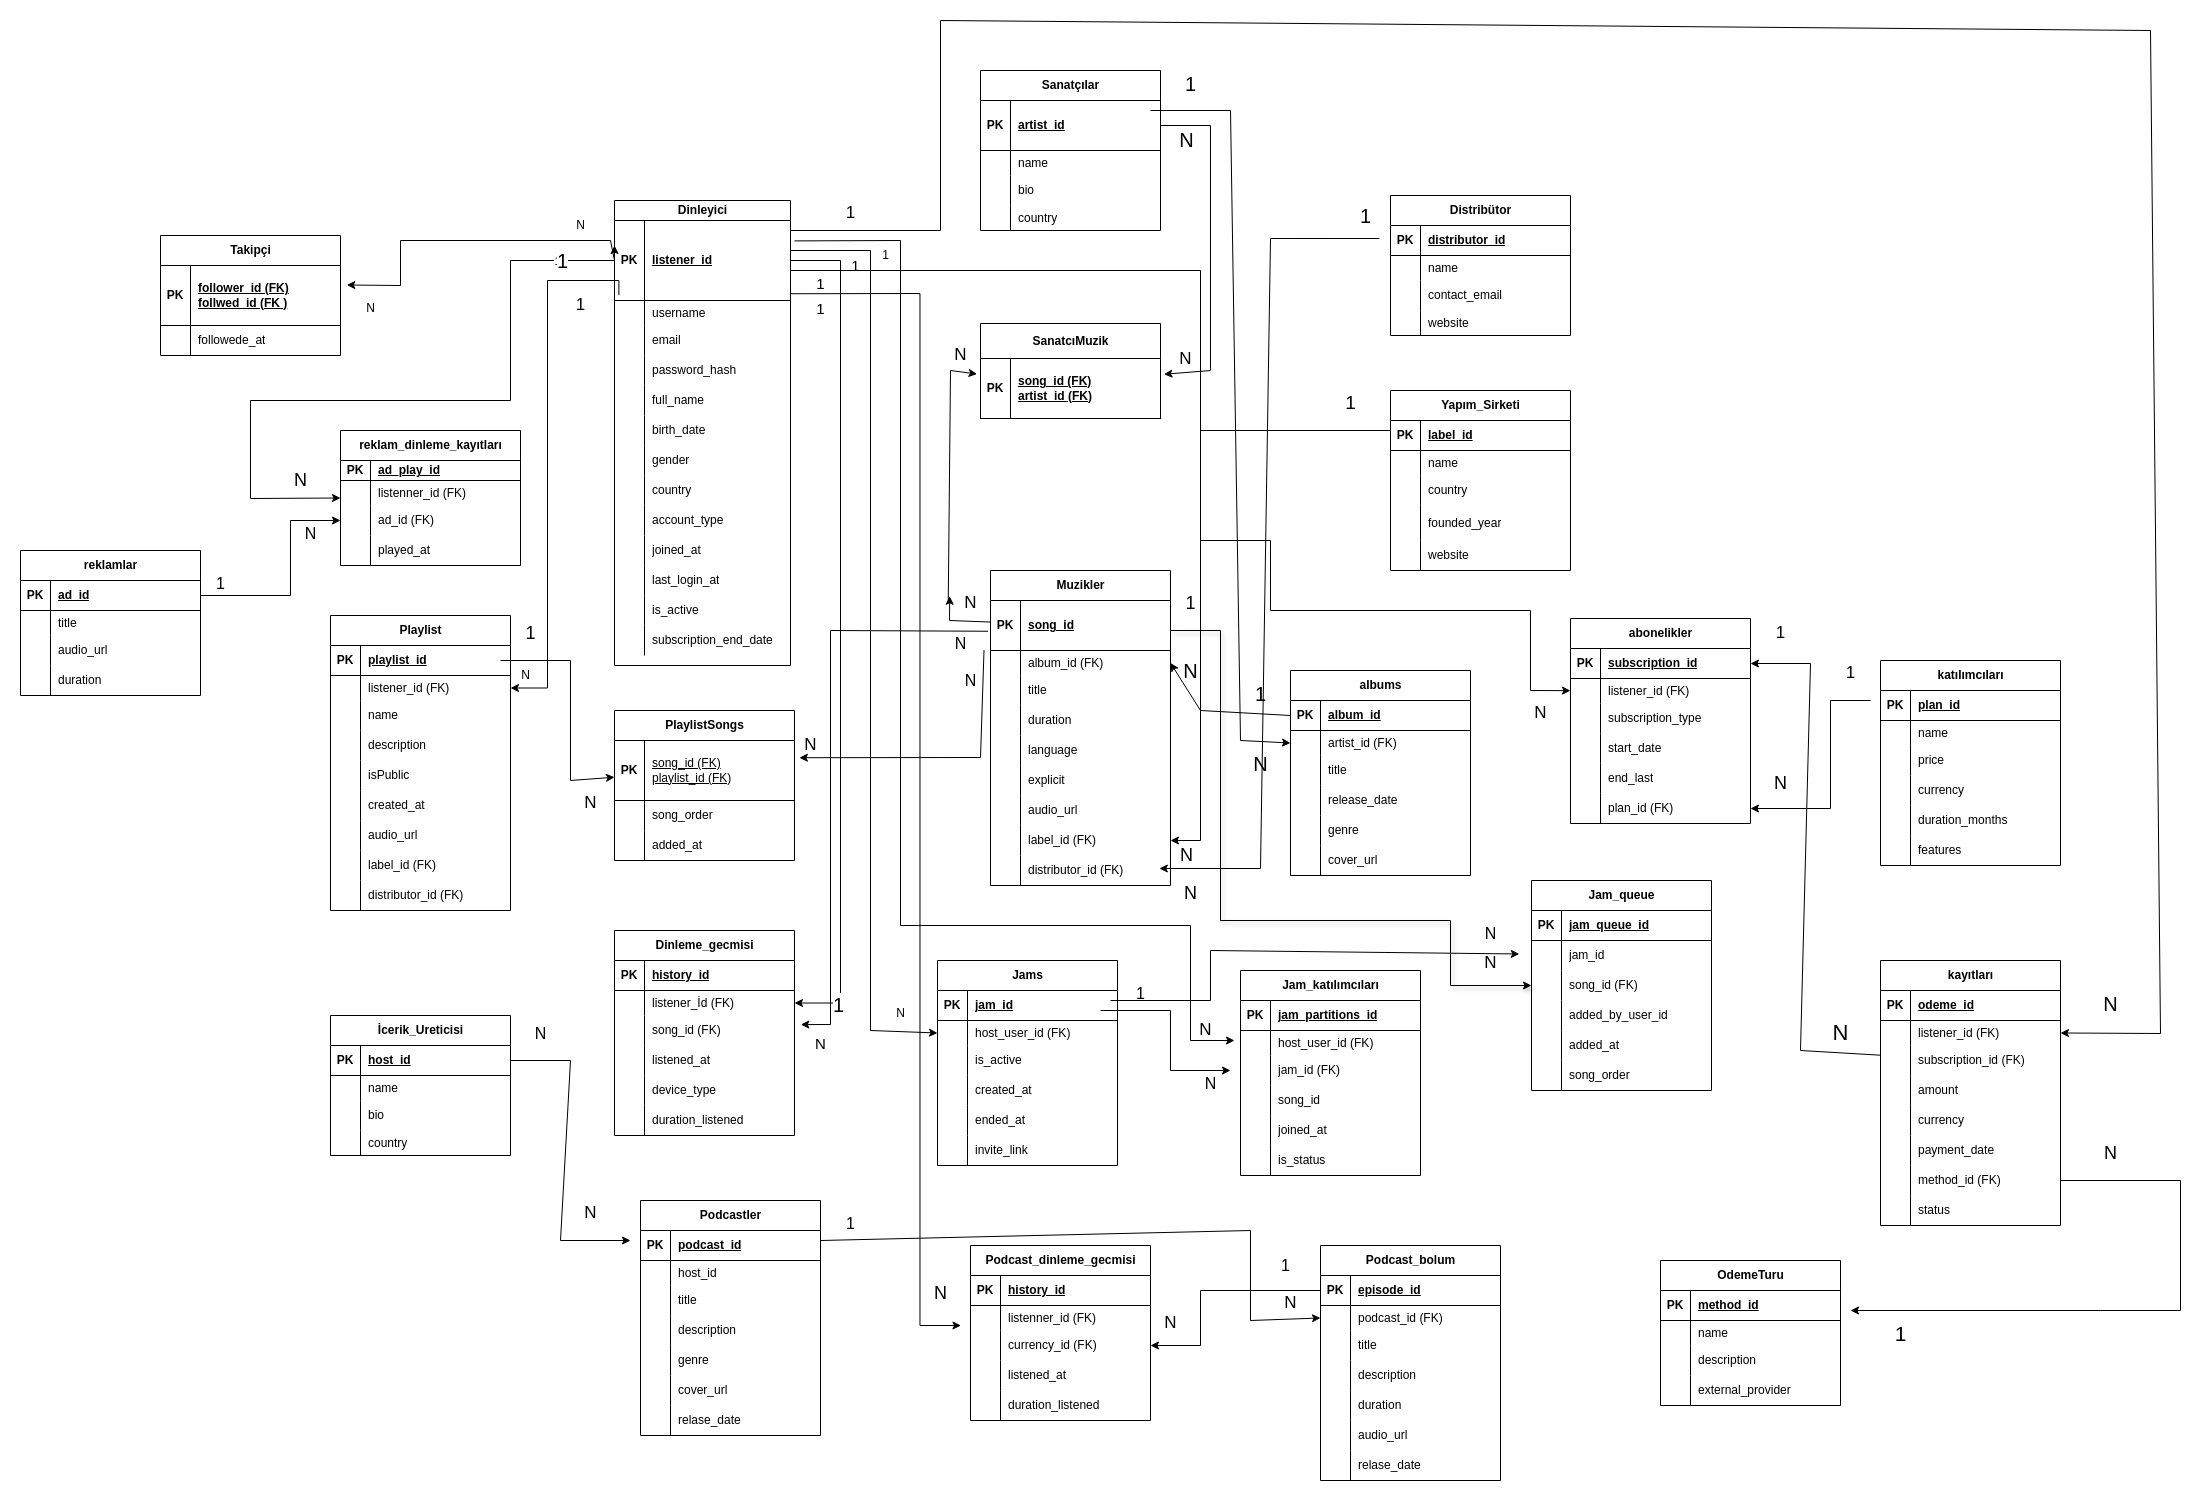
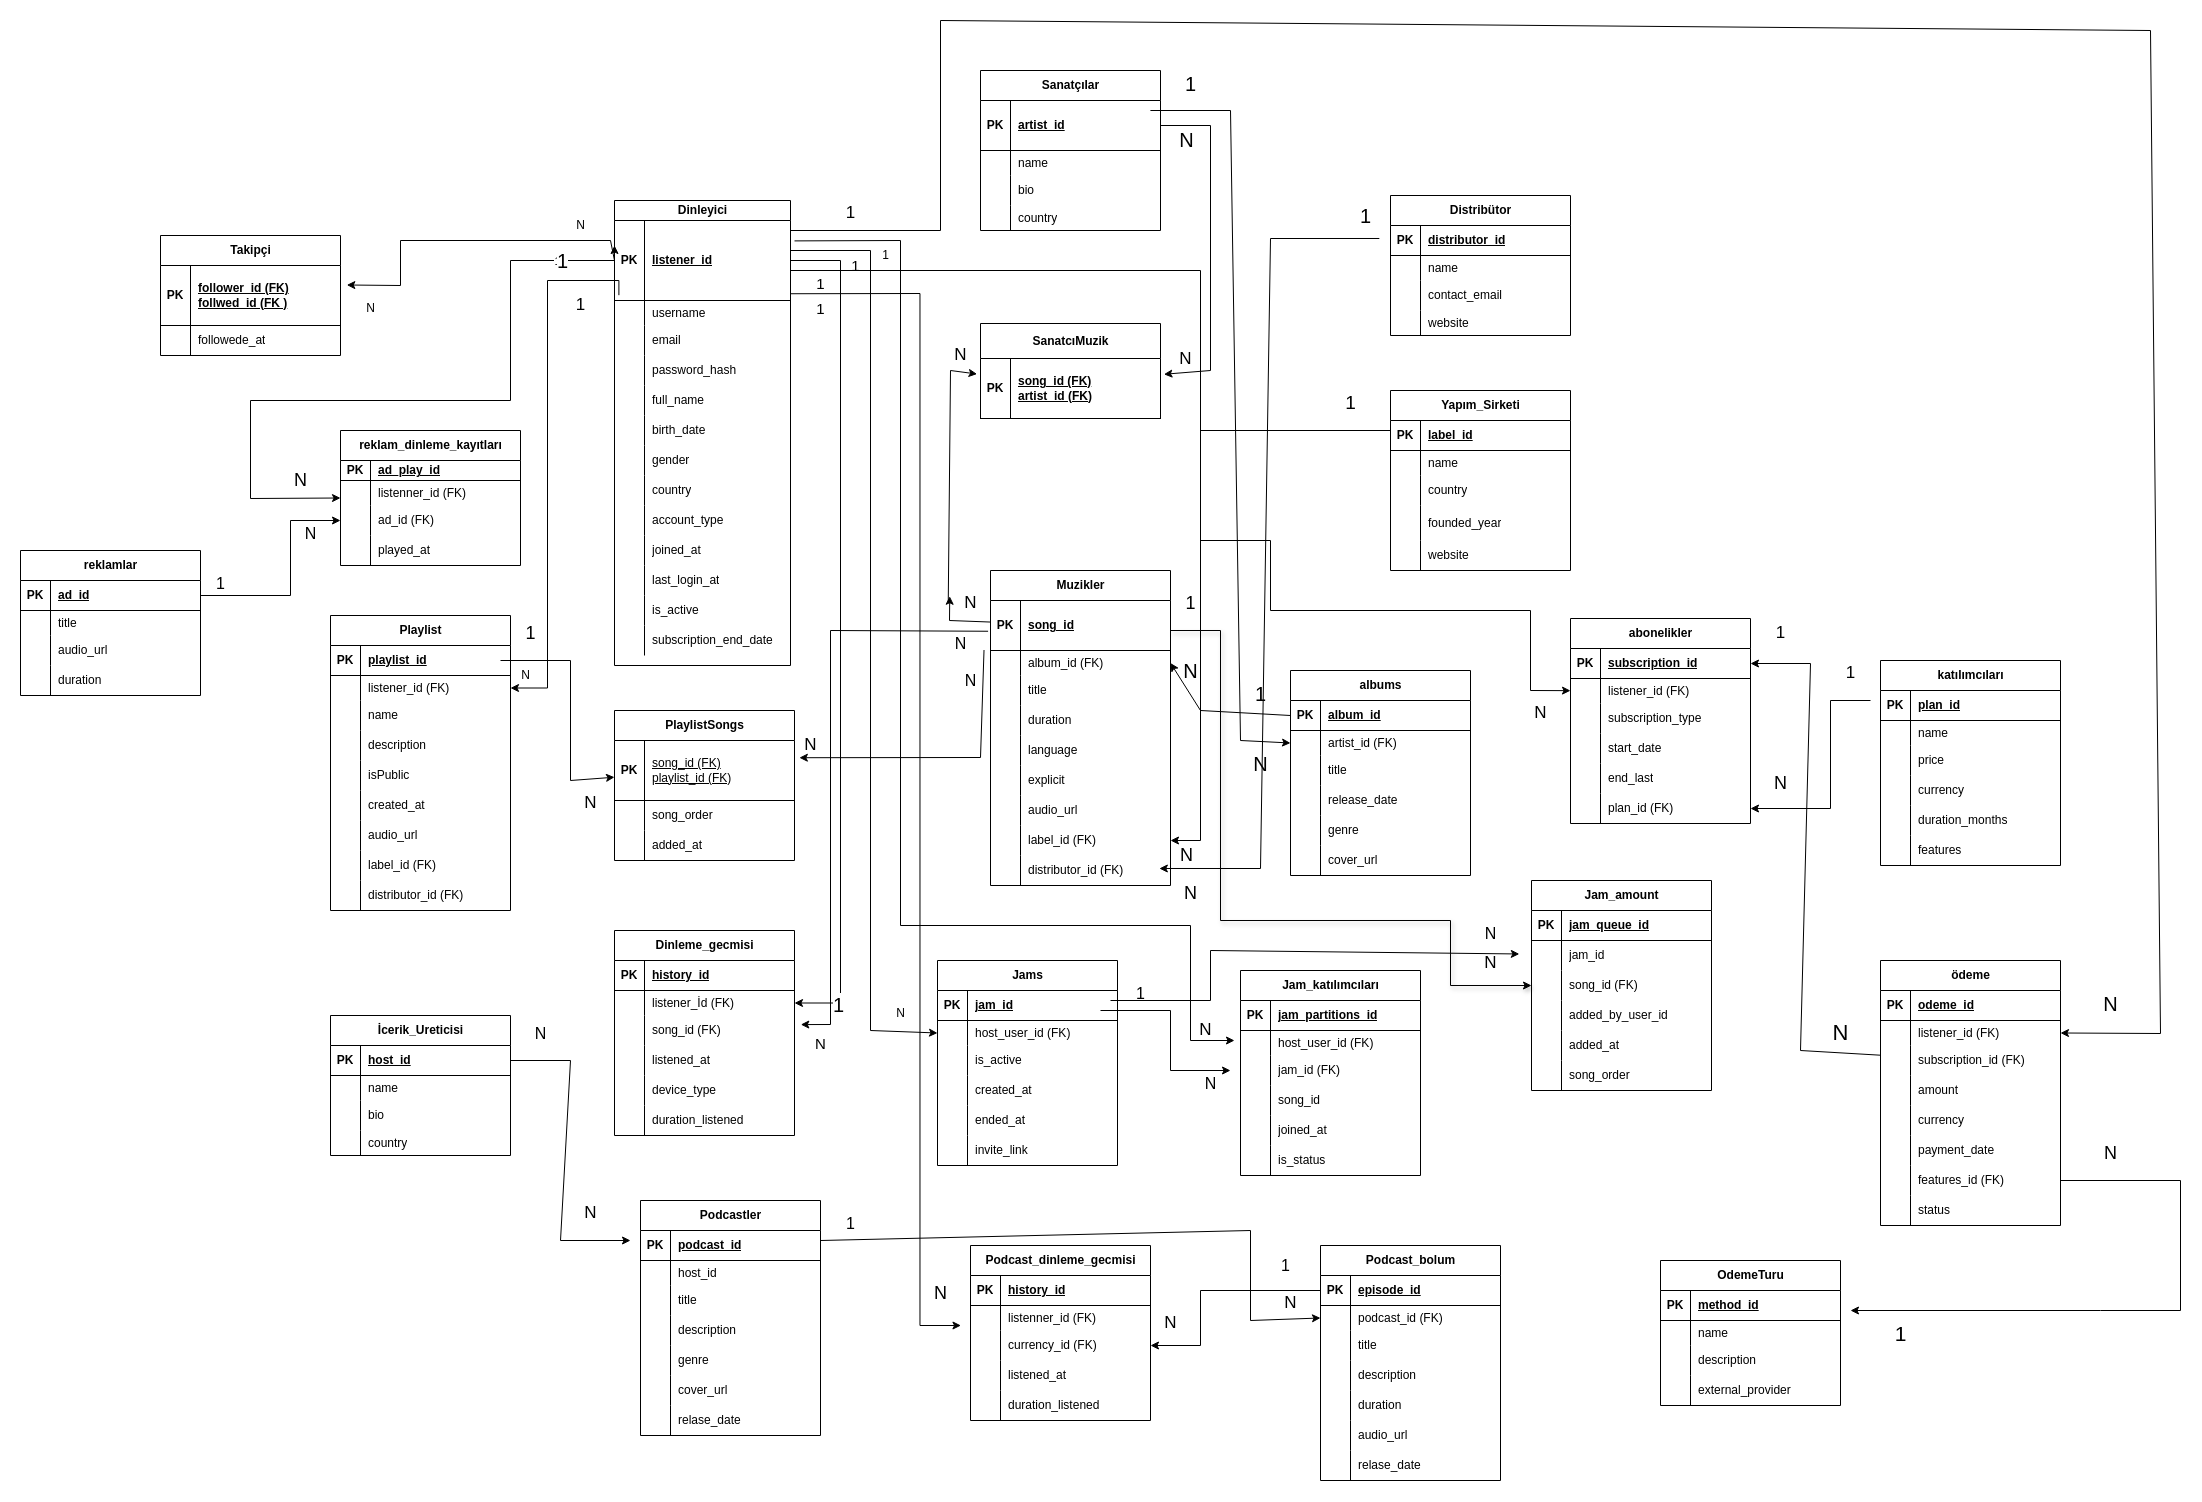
(1622, 896) -> (1622, 896)
(1971, 976) -> (1971, 976)
(1962, 1181) -> (1969, 1181)
